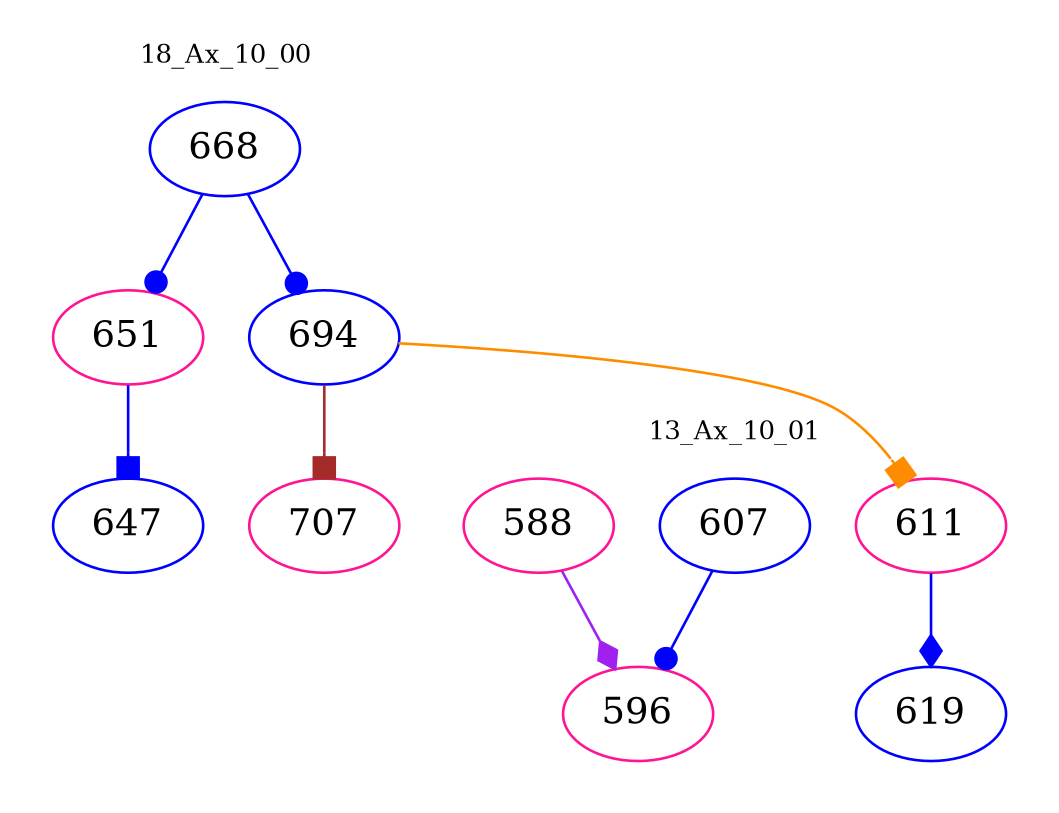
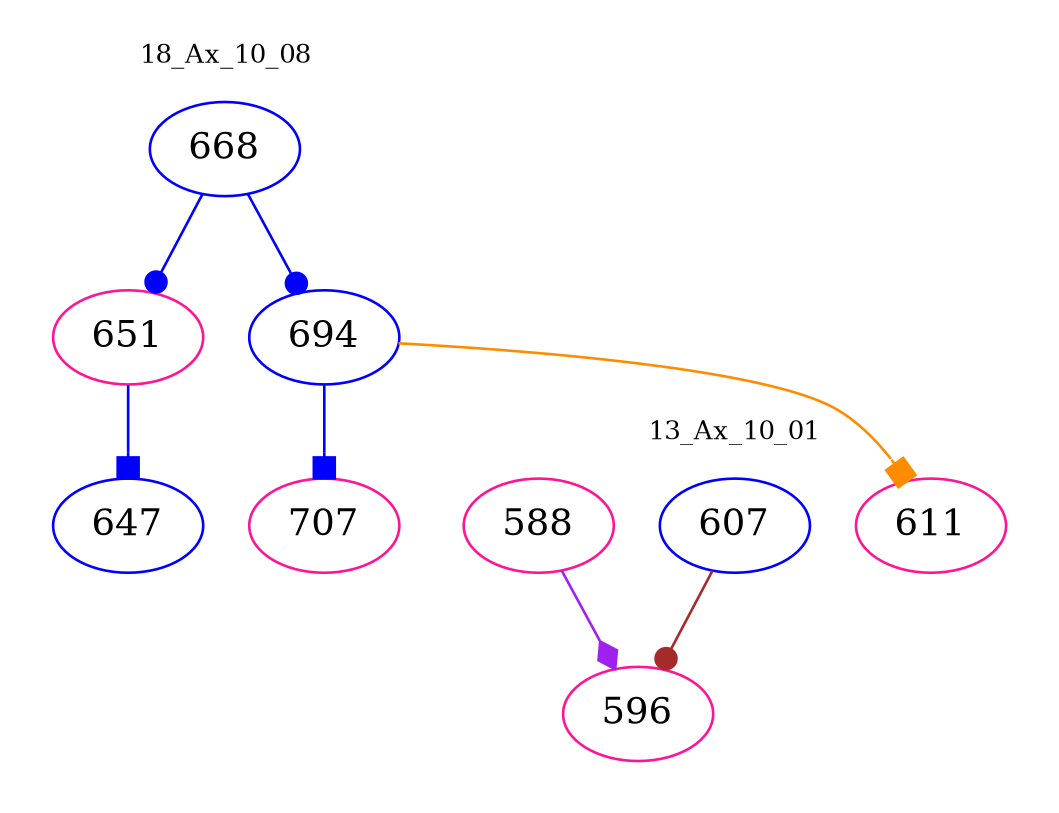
(226, 56) -> (226, 56)
(324, 419) -> (324, 419)
(692, 610) -> (692, 610)
(931, 714) -> none
